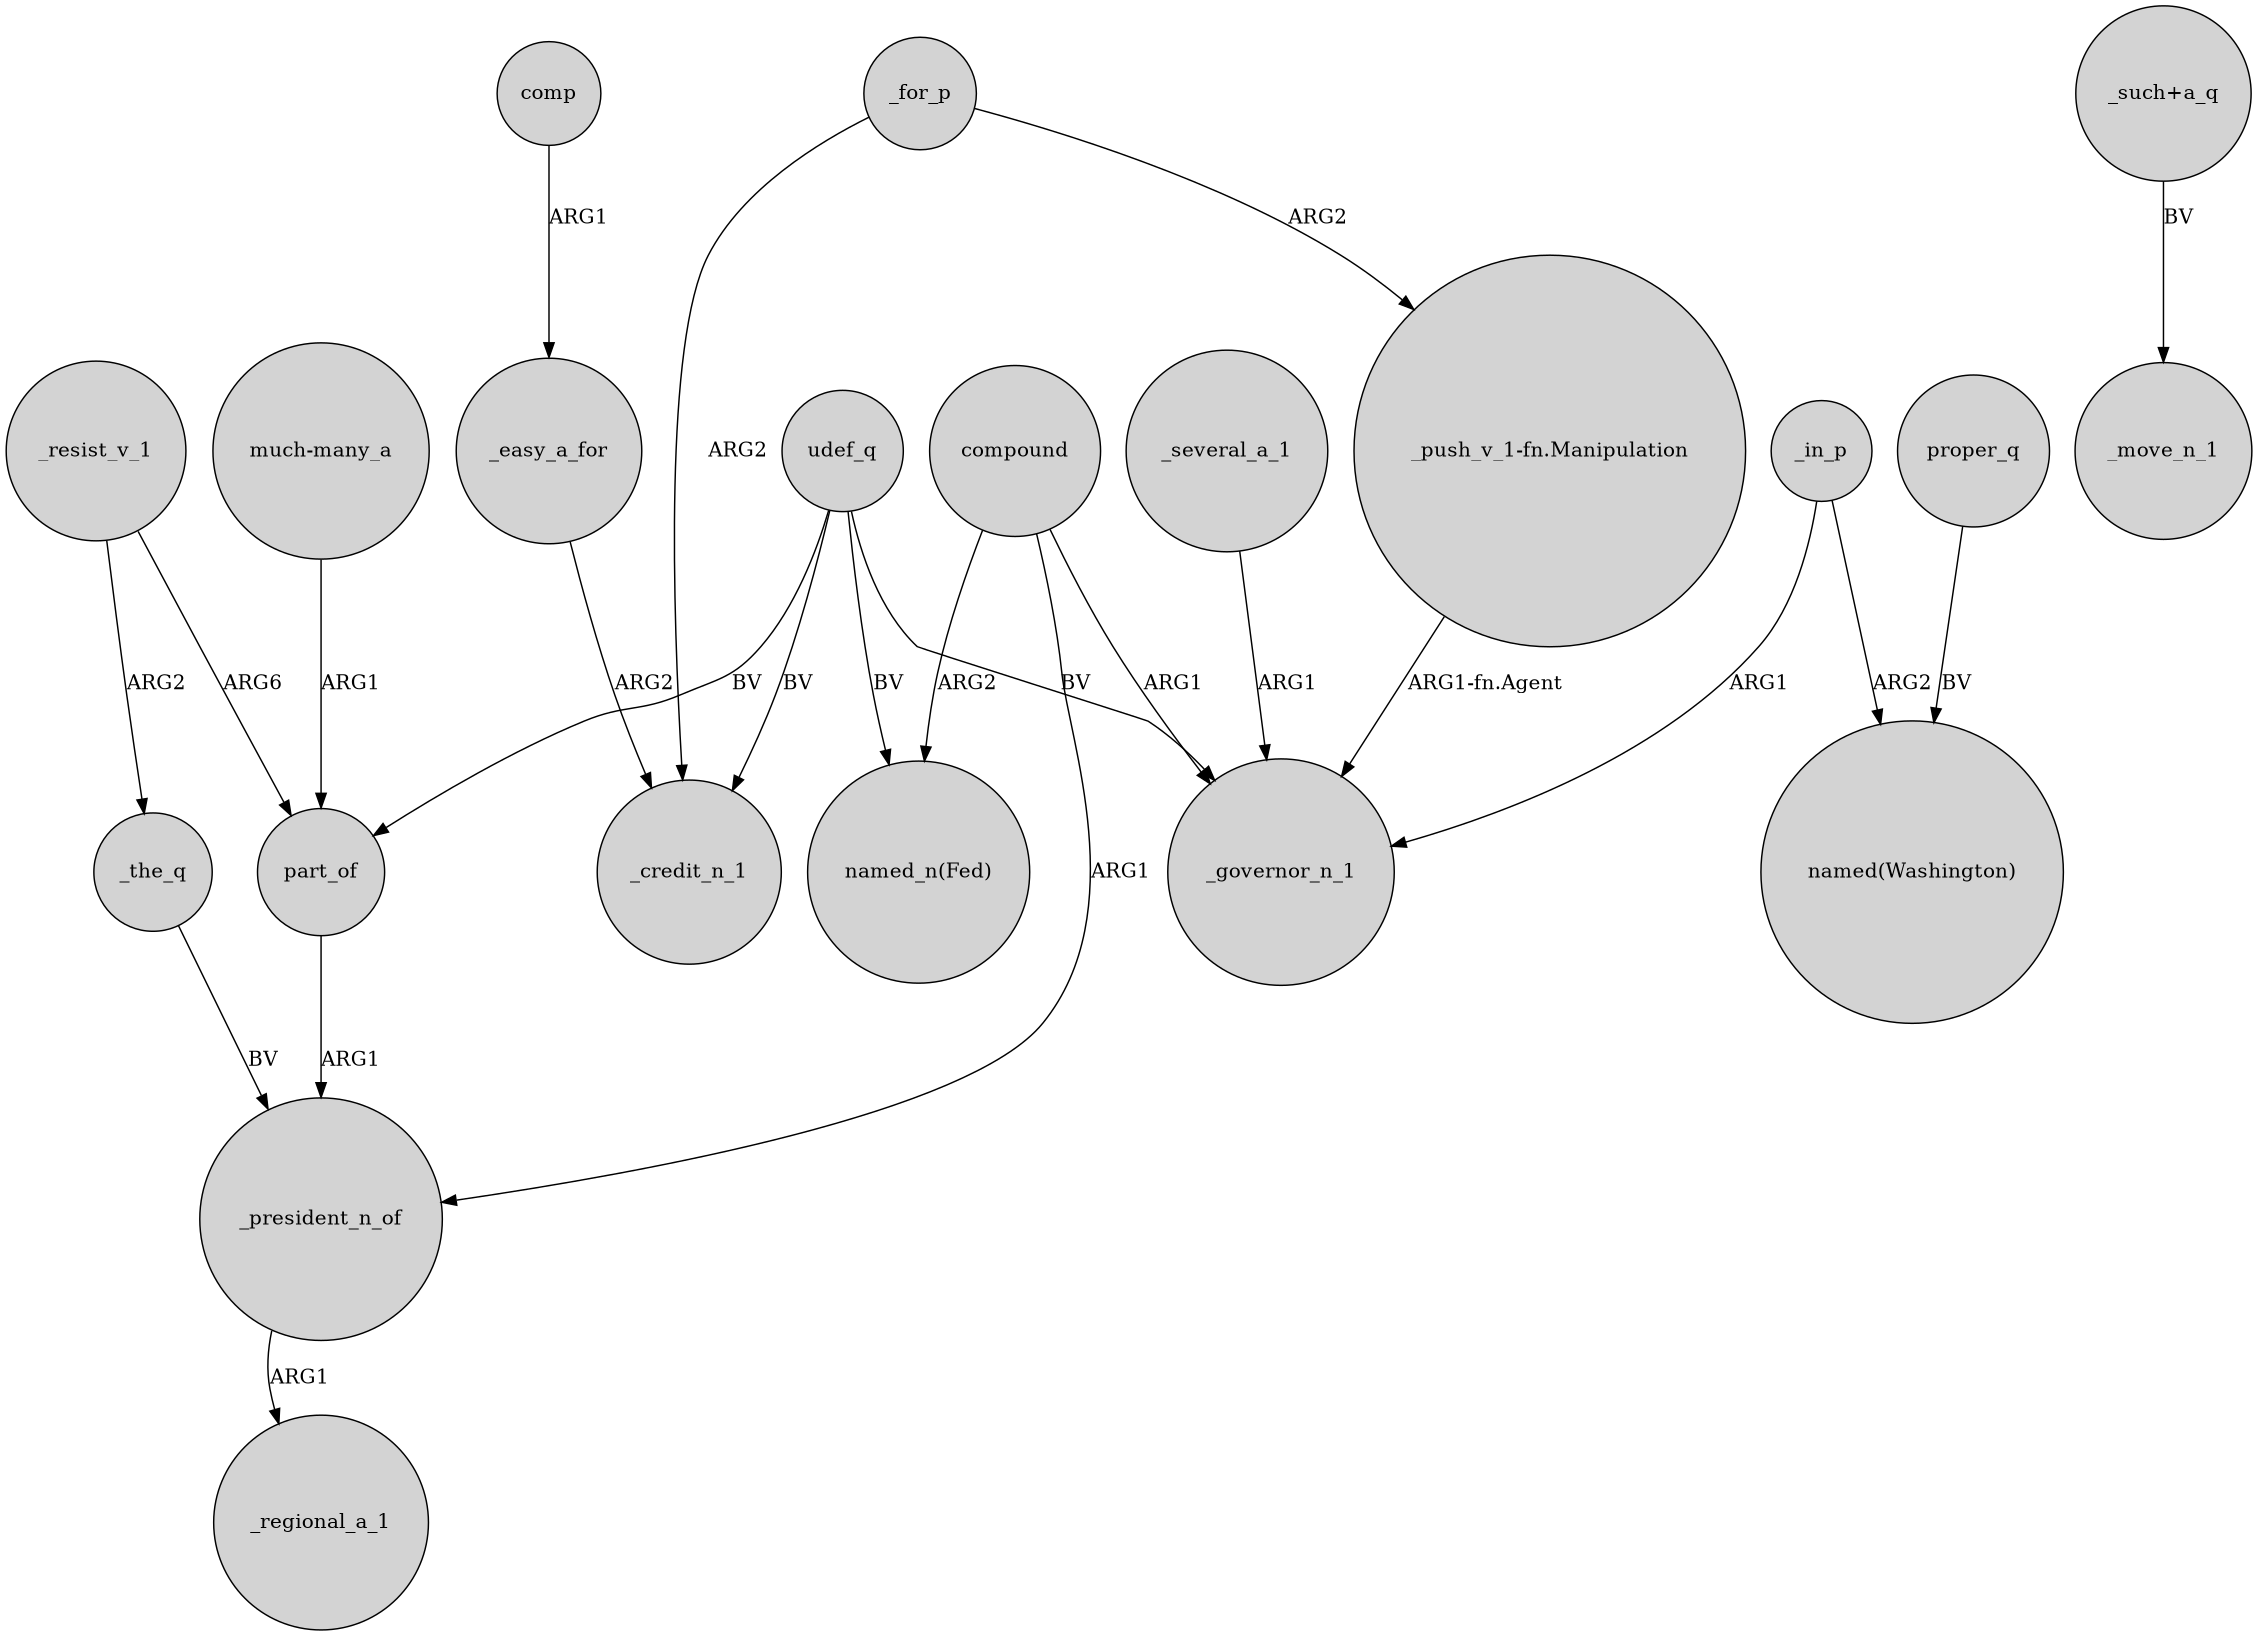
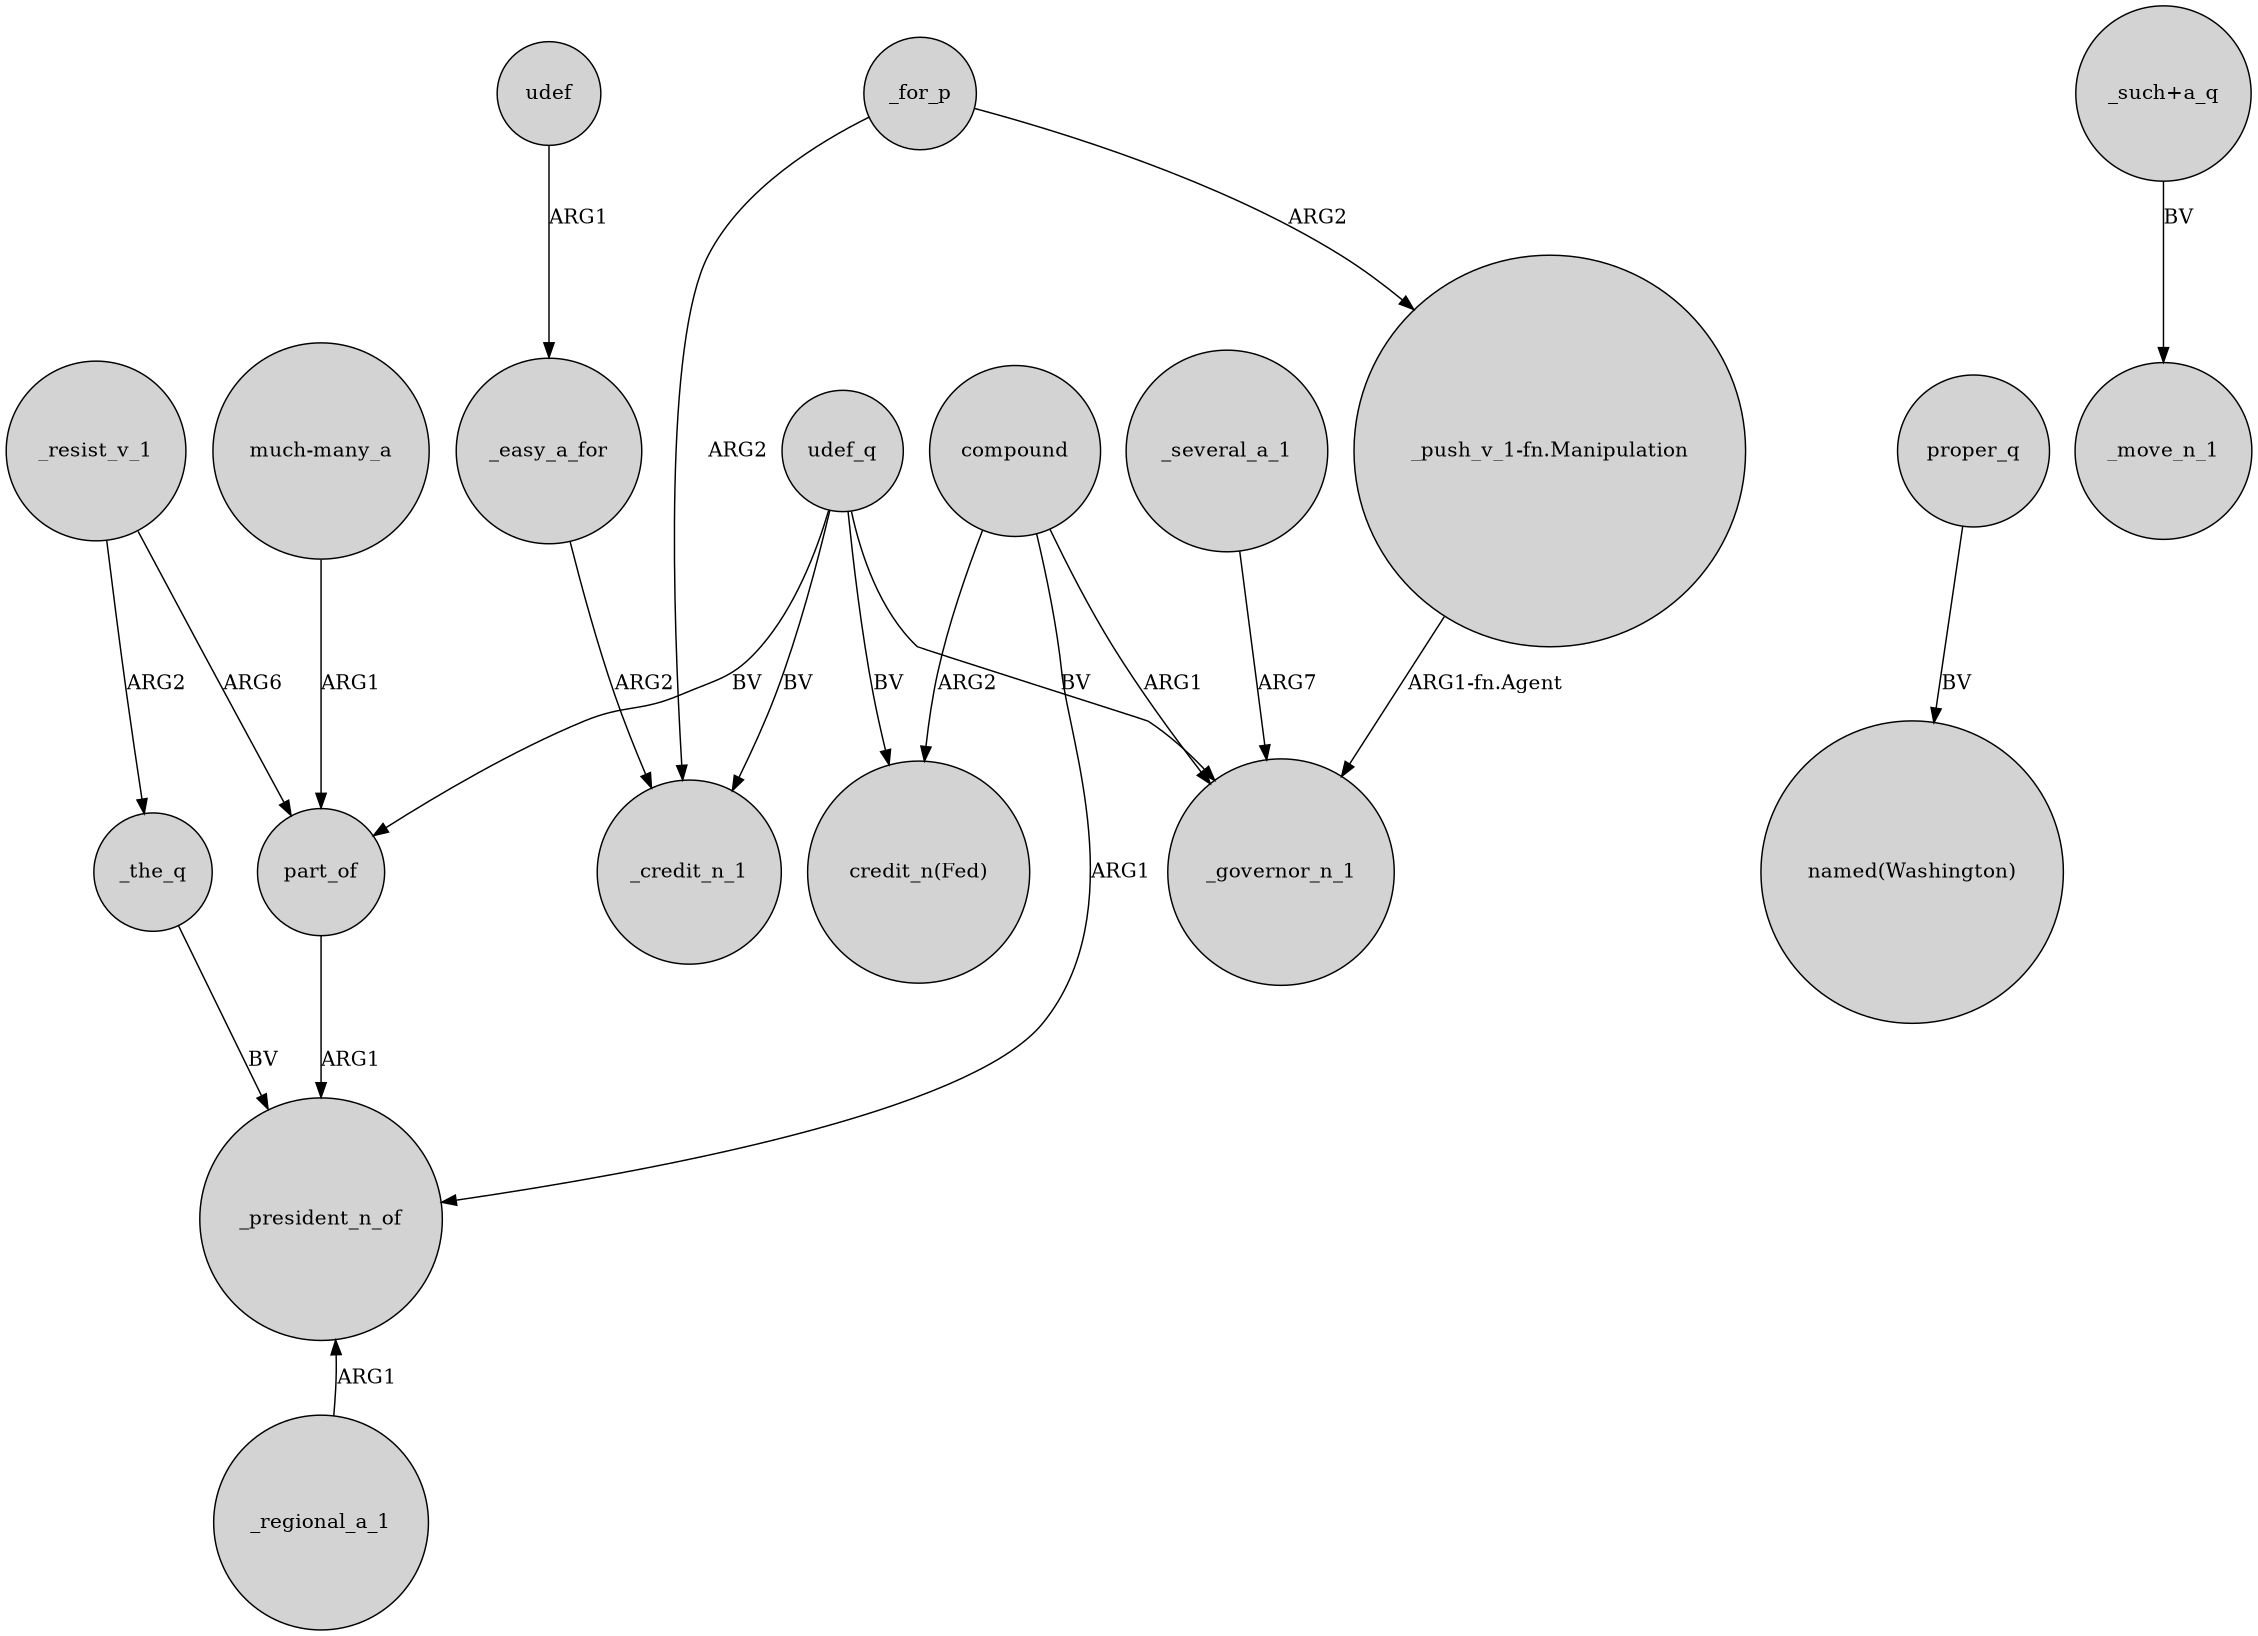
(549, 94) -> (549, 94)
(1822, 451) -> none
(1288, 684) -> (1288, 684)
(919, 872) -> (919, 872)
(268, 1370) -> (336, 1385)
